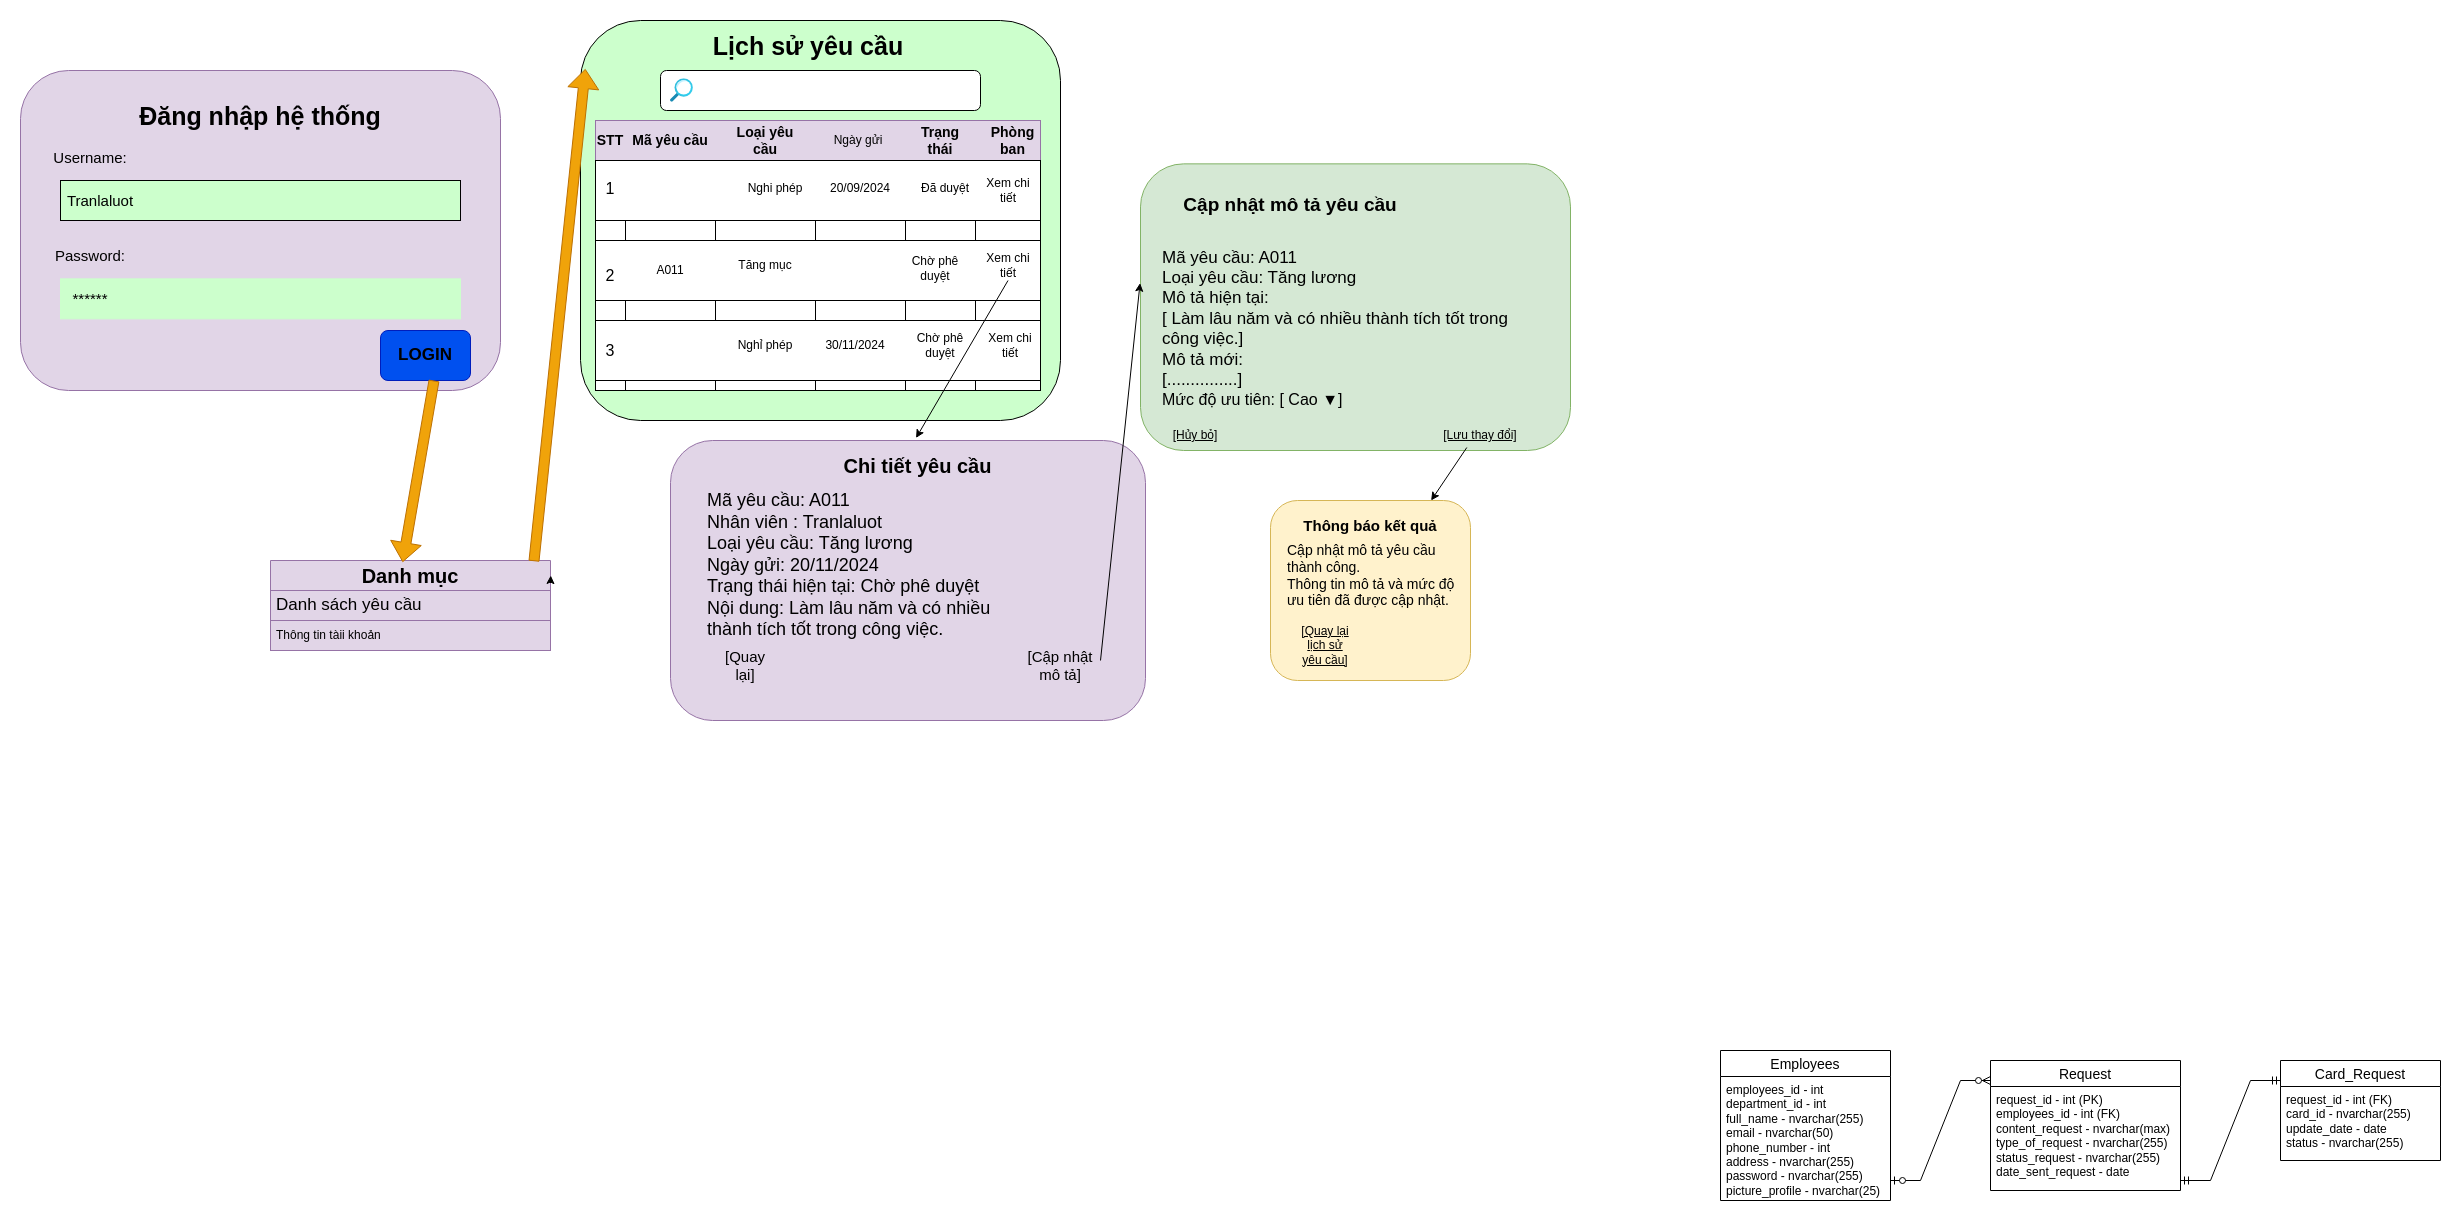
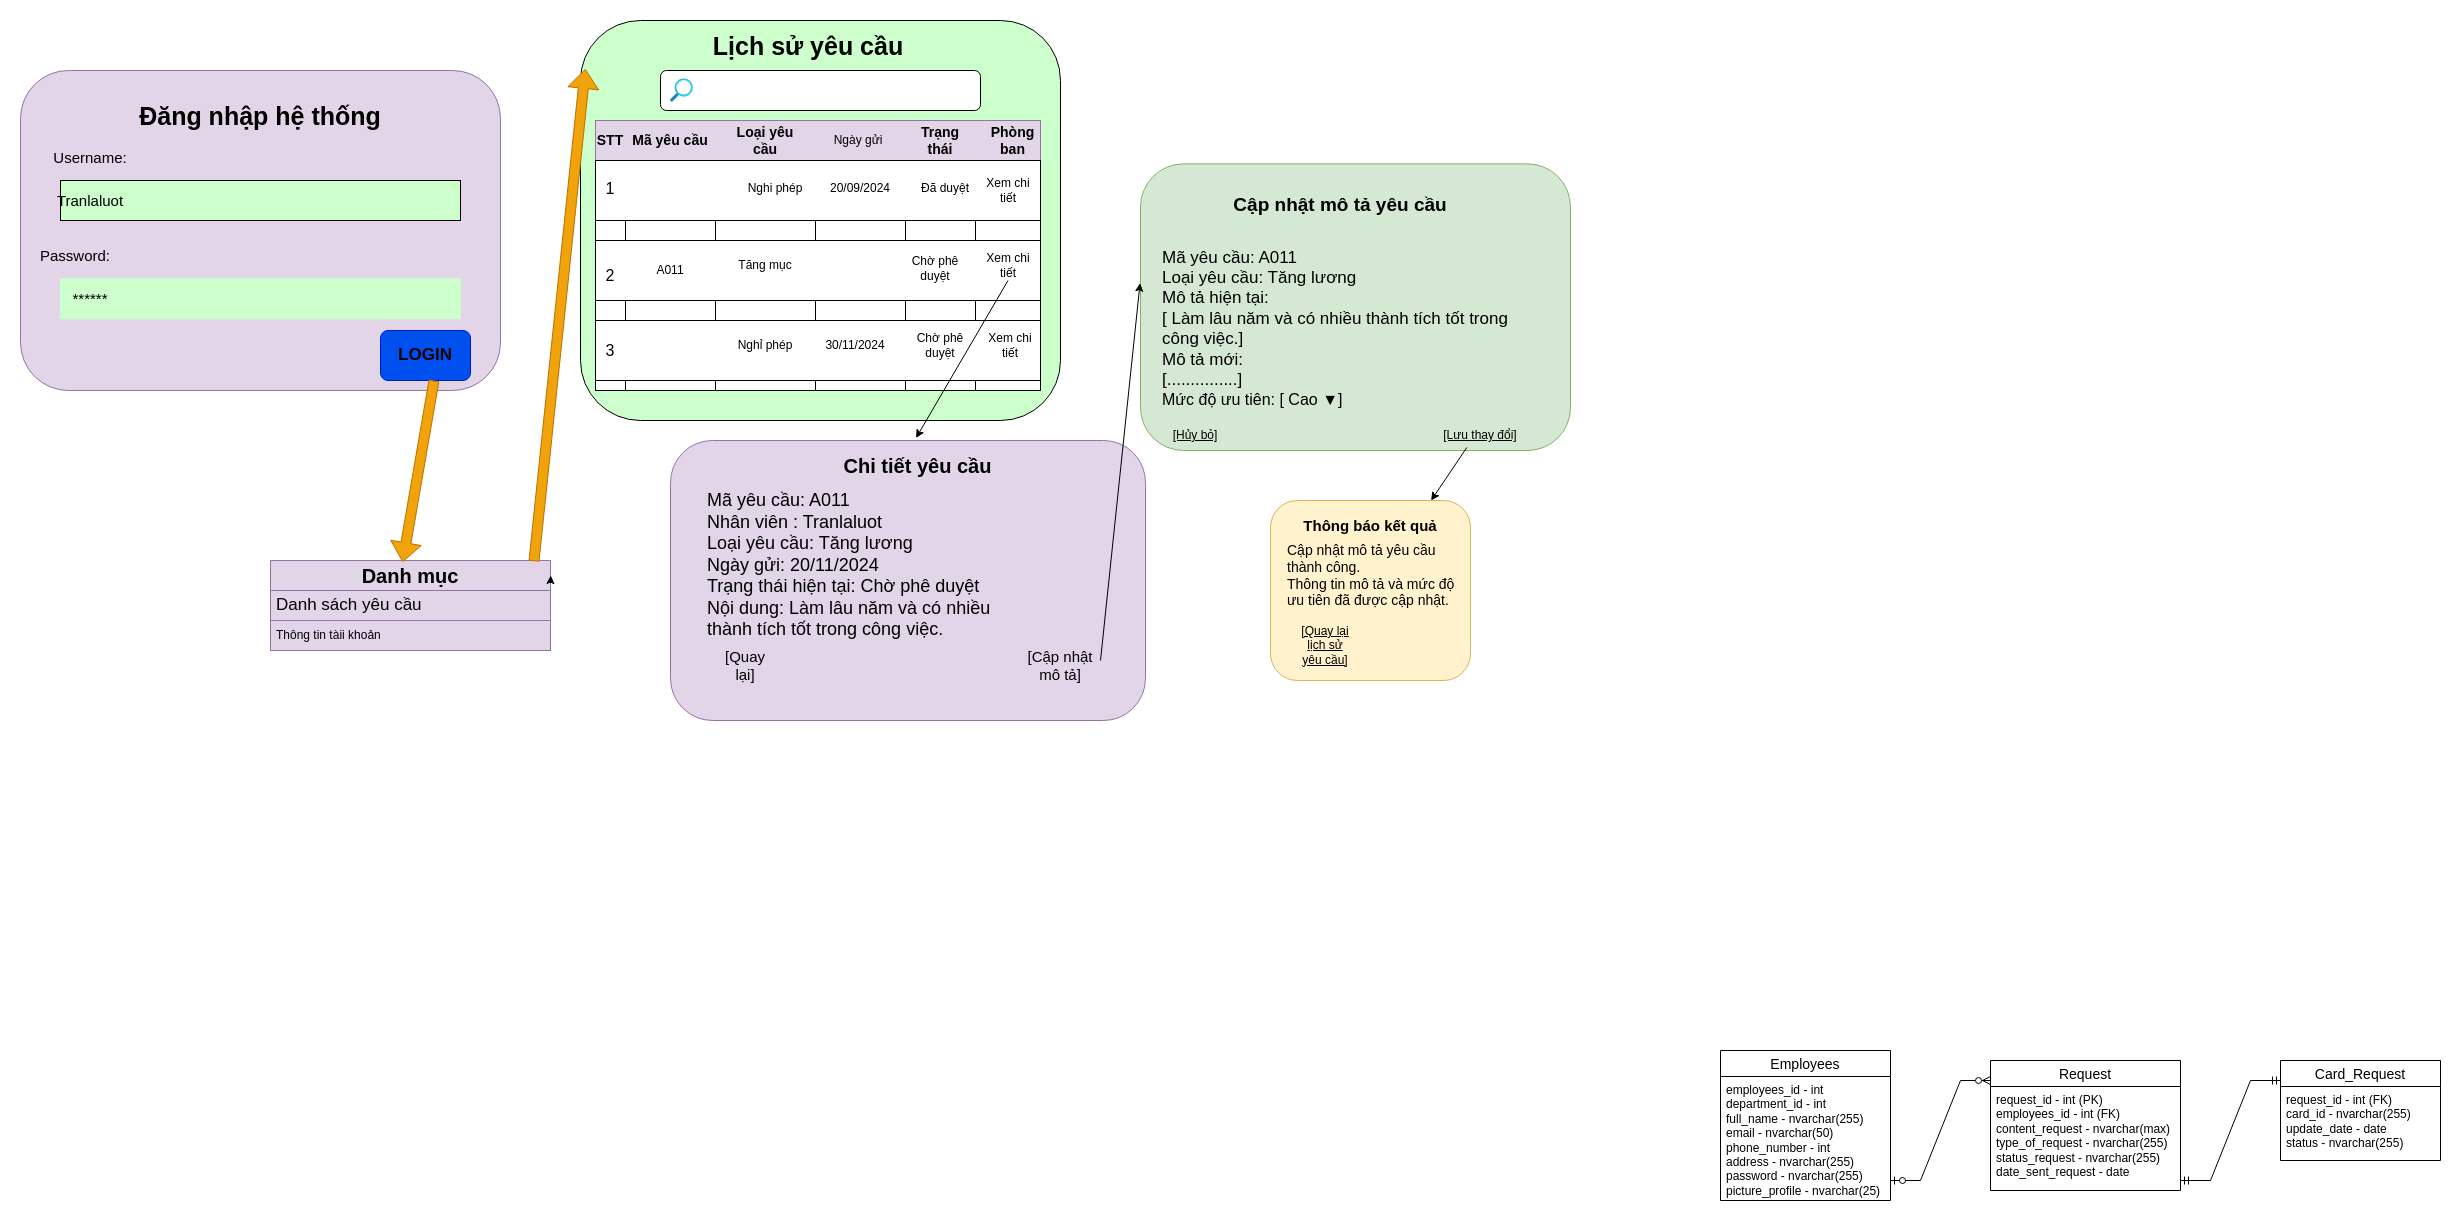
(101, 201) -> (91, 201)
(1291, 206) -> (1341, 206)
(91, 256) -> (76, 256)
